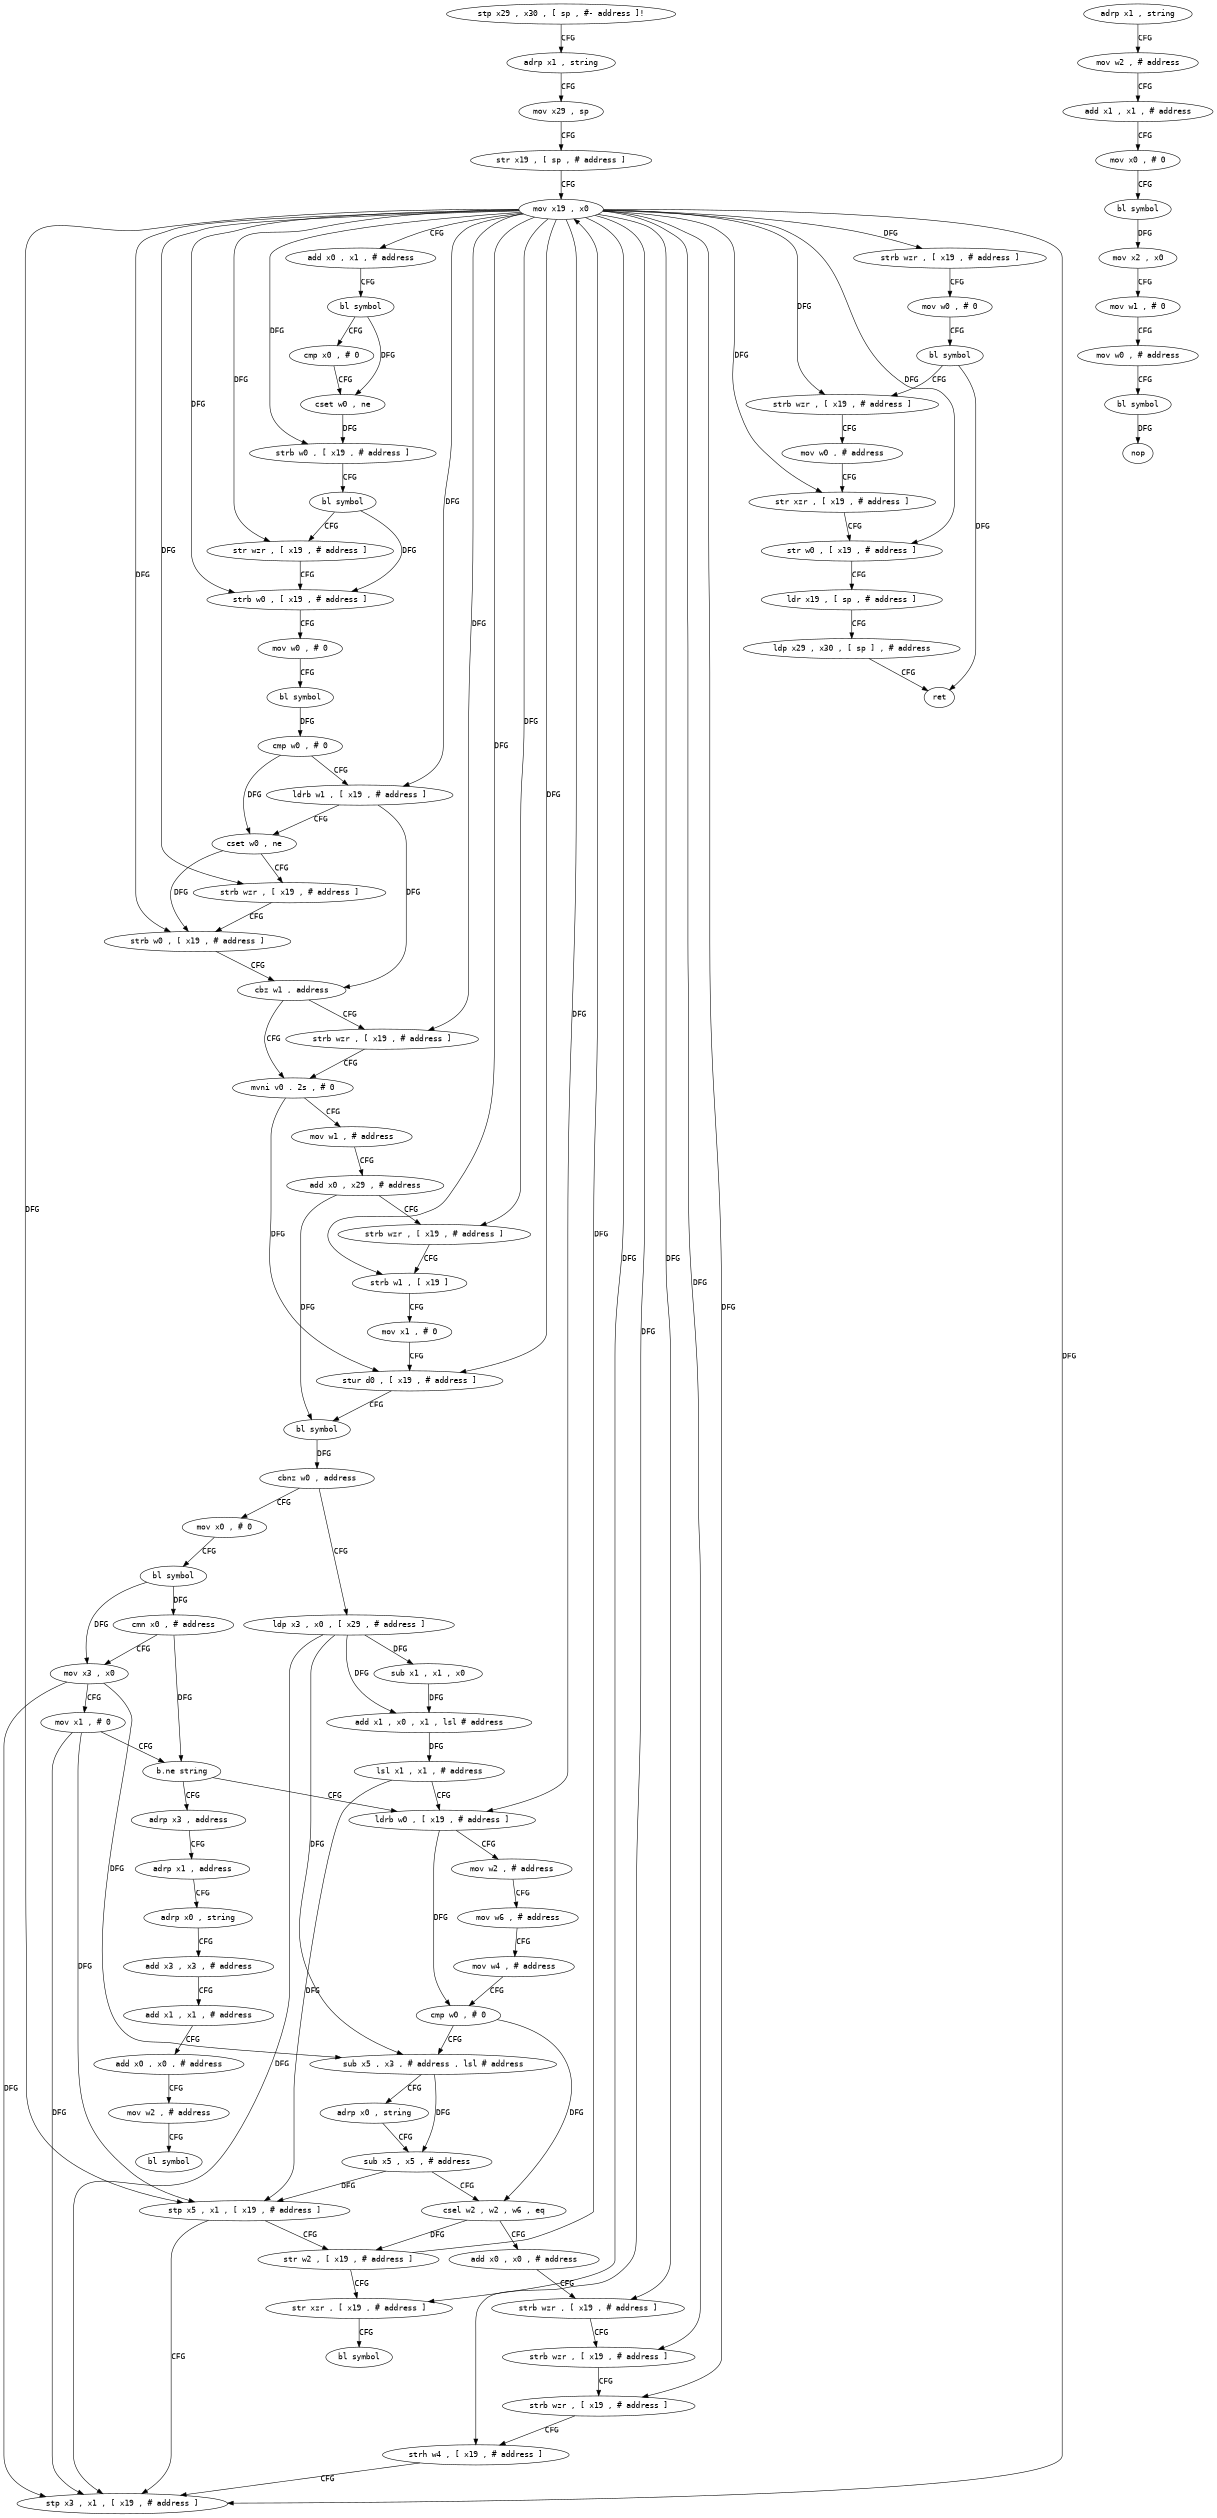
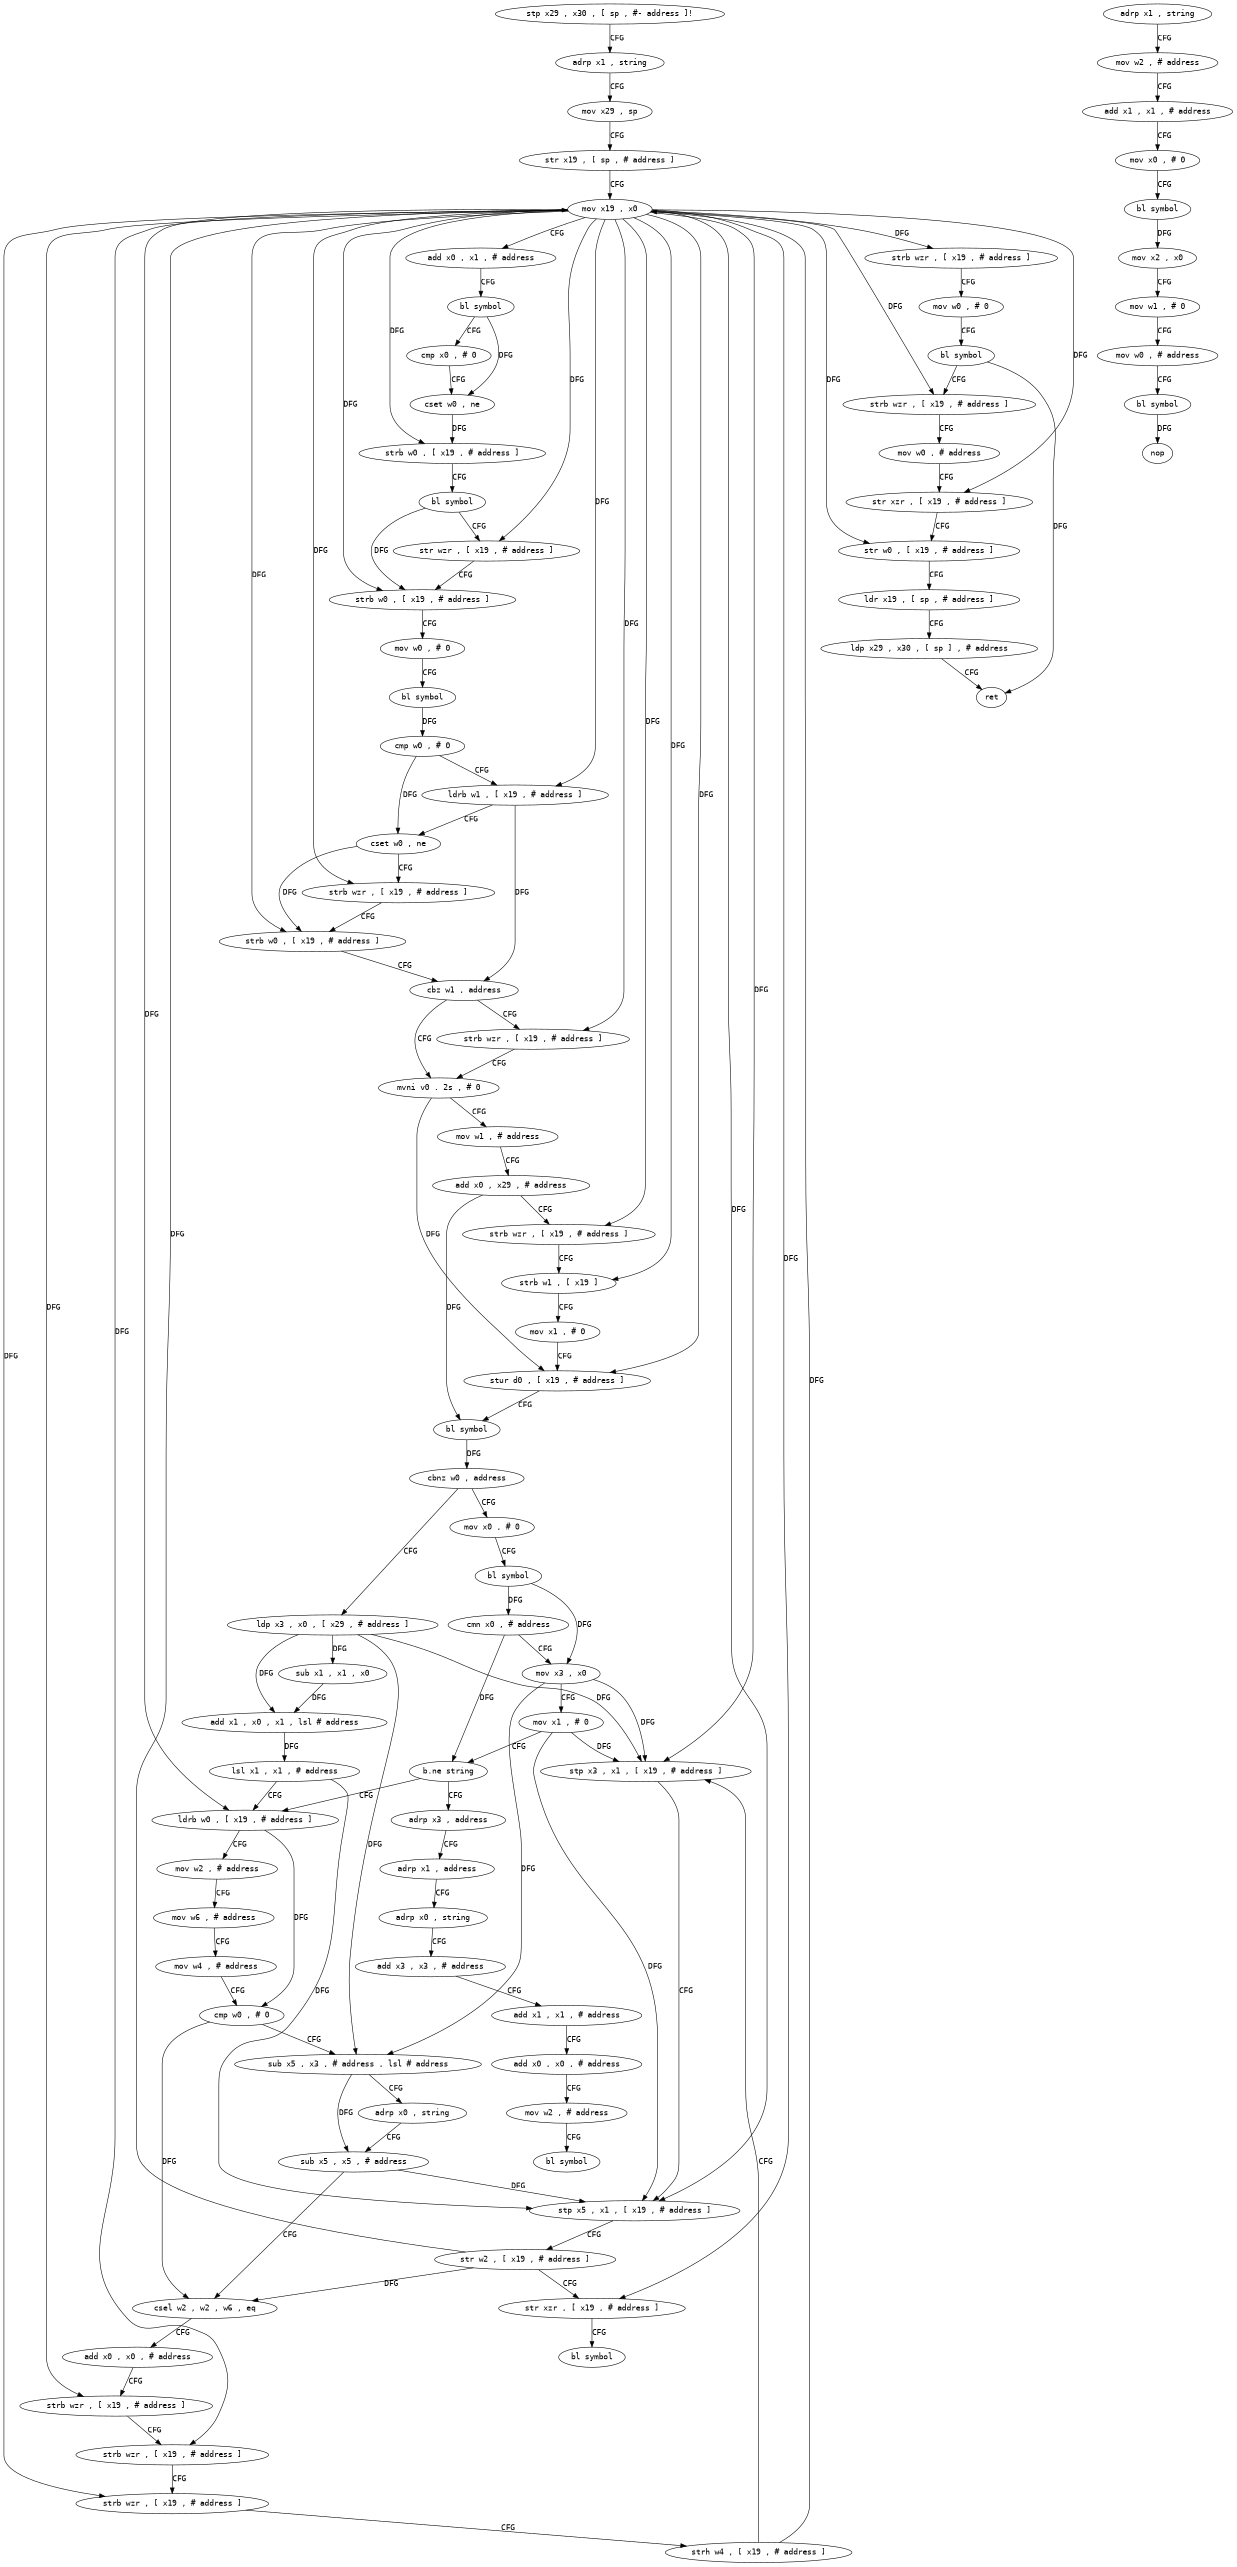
(641, 1374) -> (809, 1325)
(424, 2234) -> (366, 2284)
(171, 2351) -> (679, 1990)
